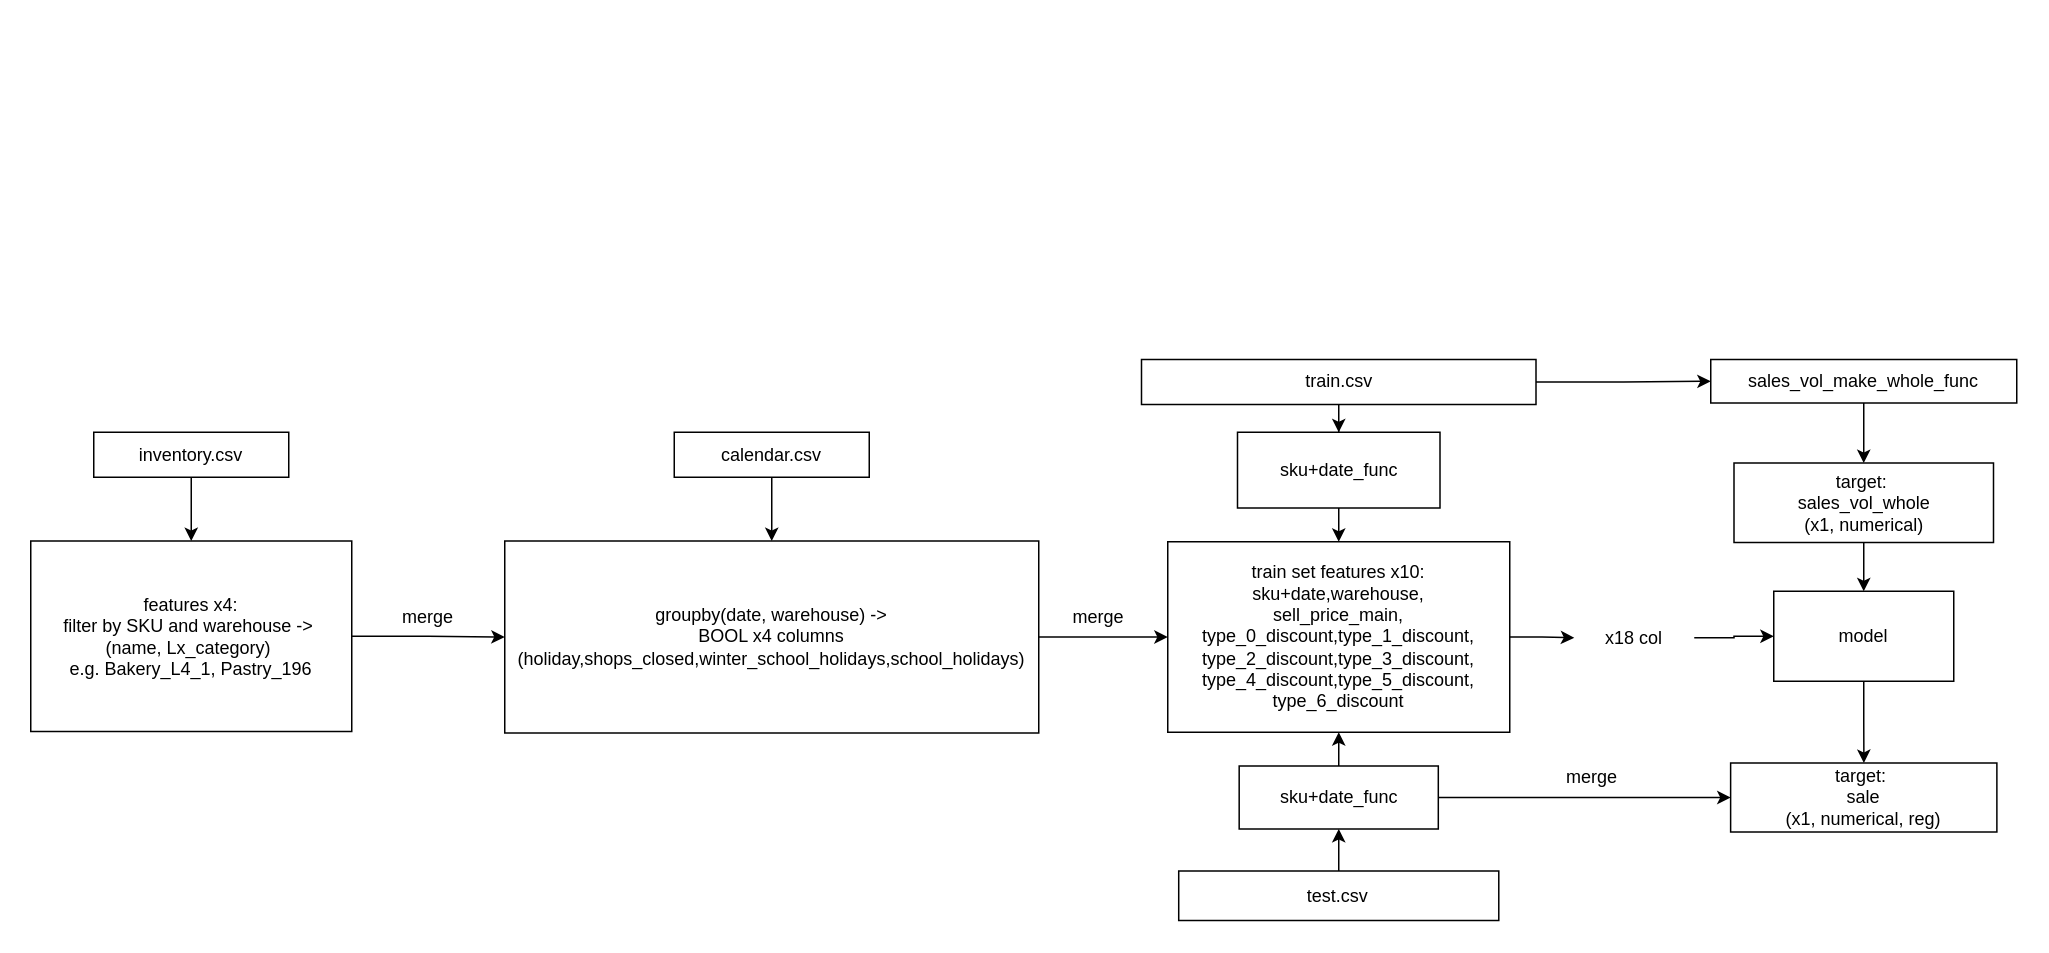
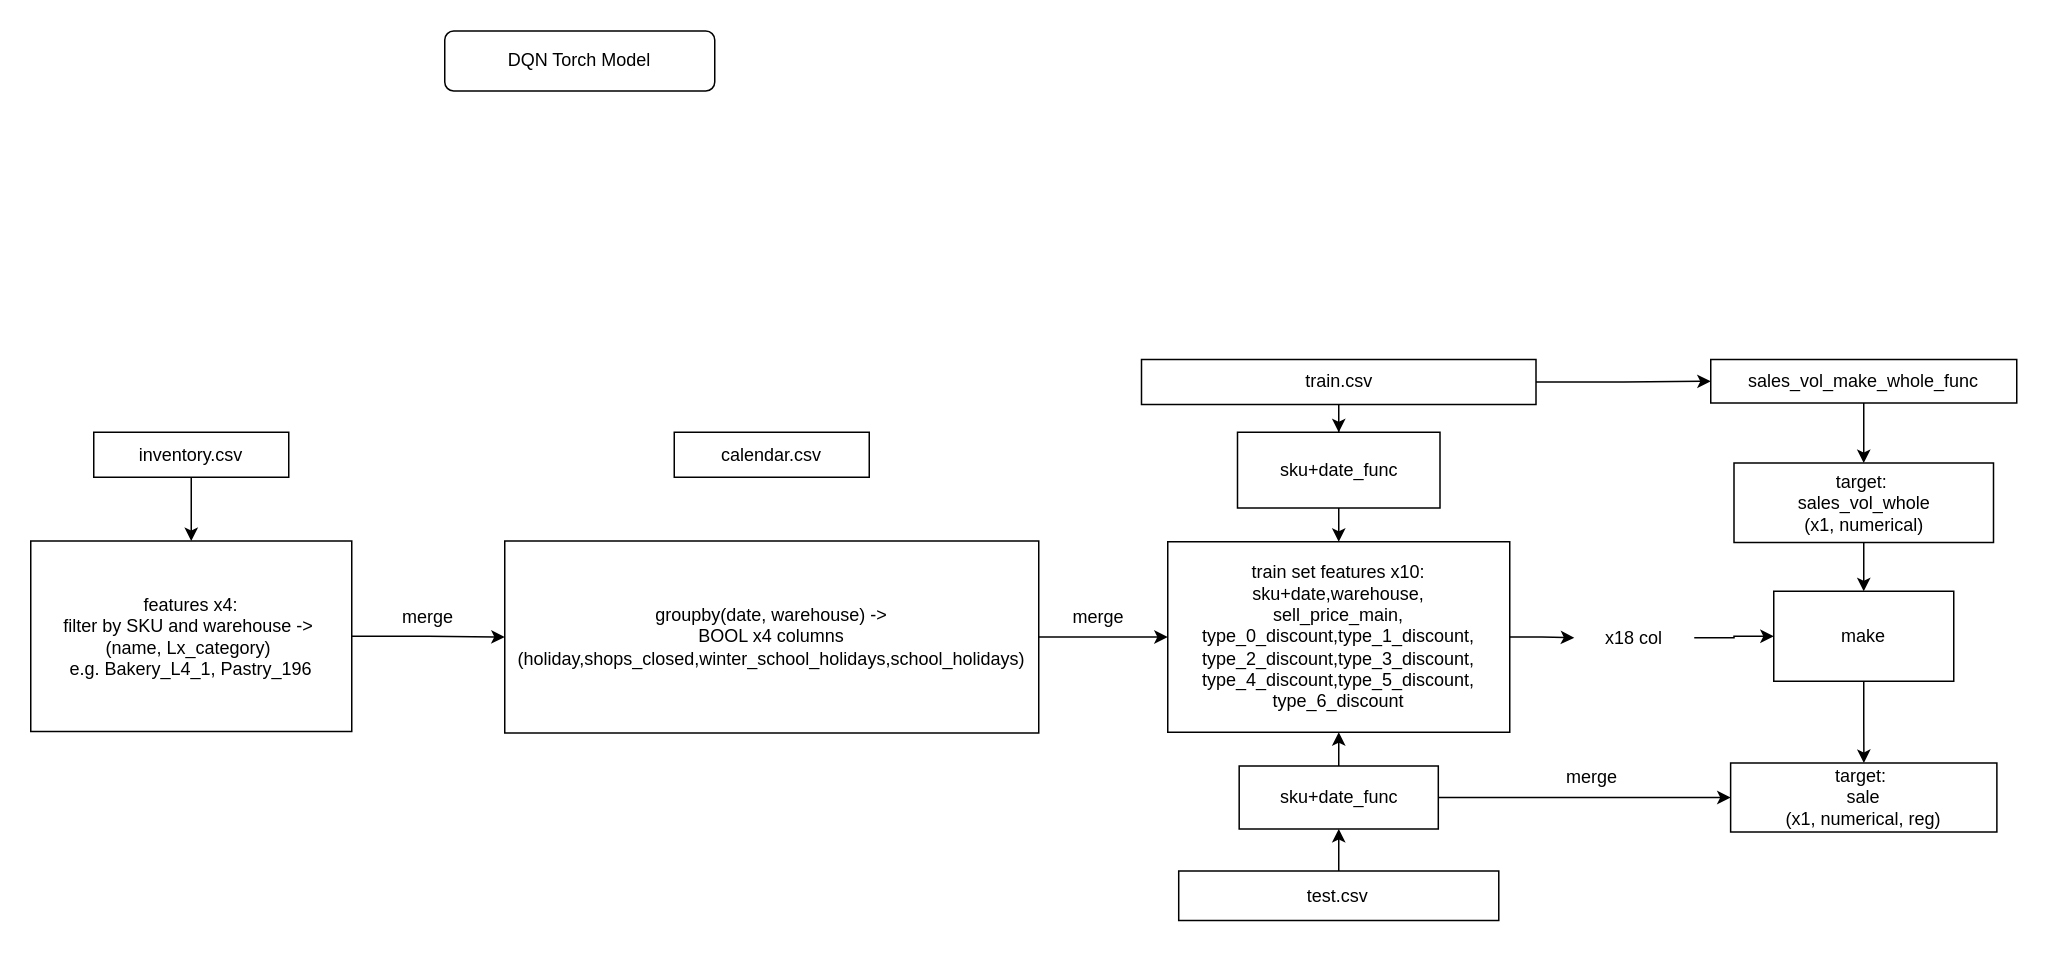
none -> (580, 61)
(772, 504) -> none
(1864, 637) -> (1864, 637)
